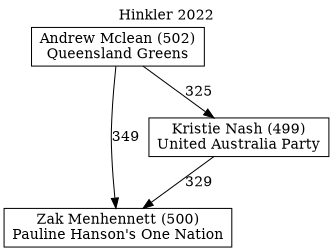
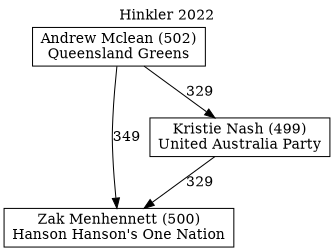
(199, 92) -> (200, 92)
(118, 228) -> (119, 228)
